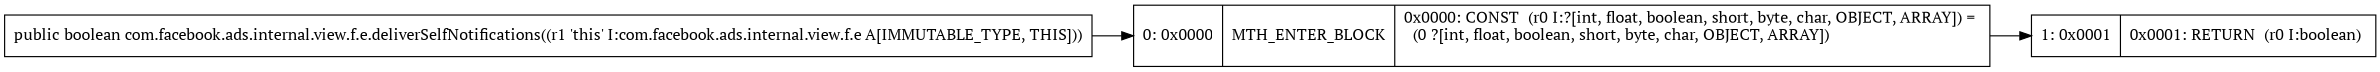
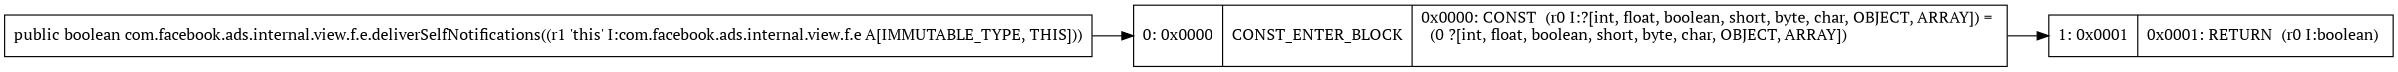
(1309, 35) -> (1317, 35)
